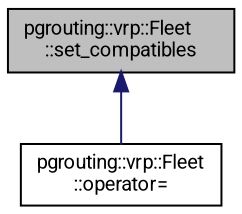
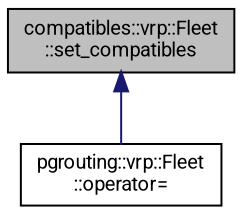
(121, 41) -> (121, 41)
